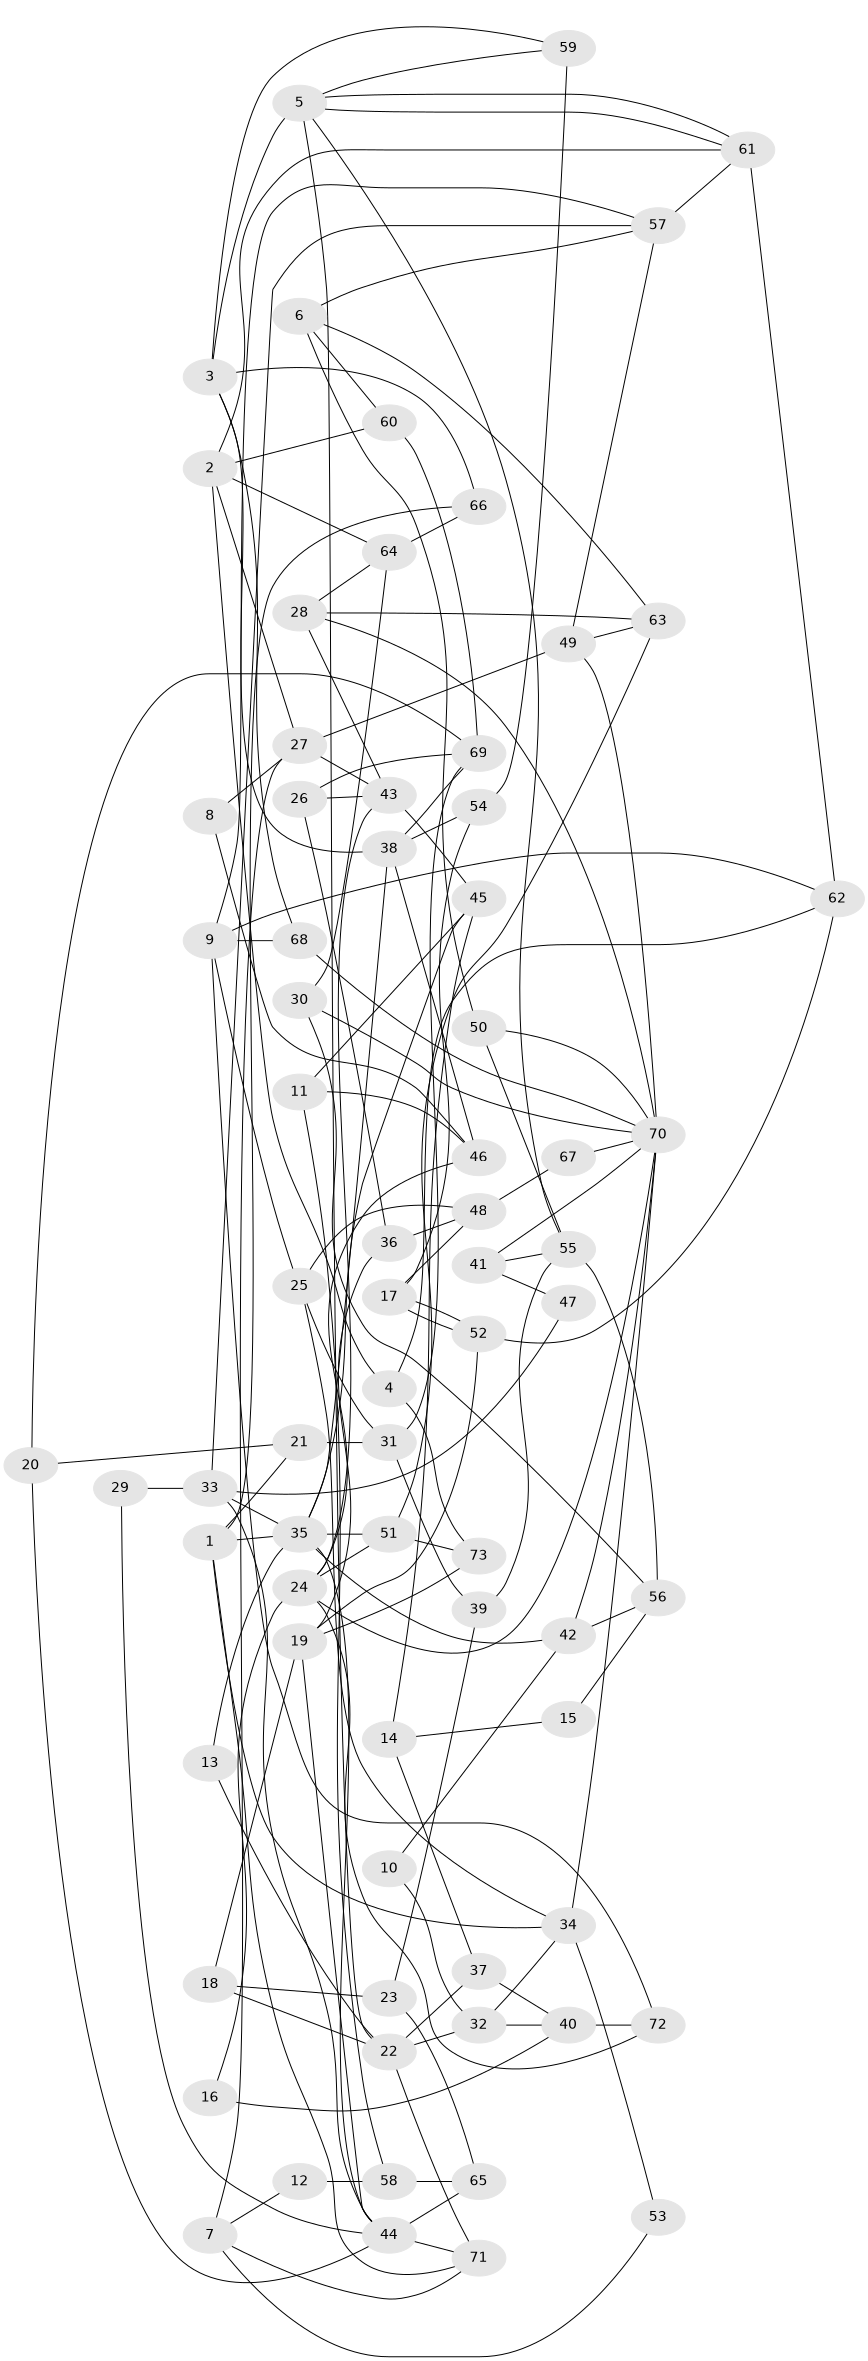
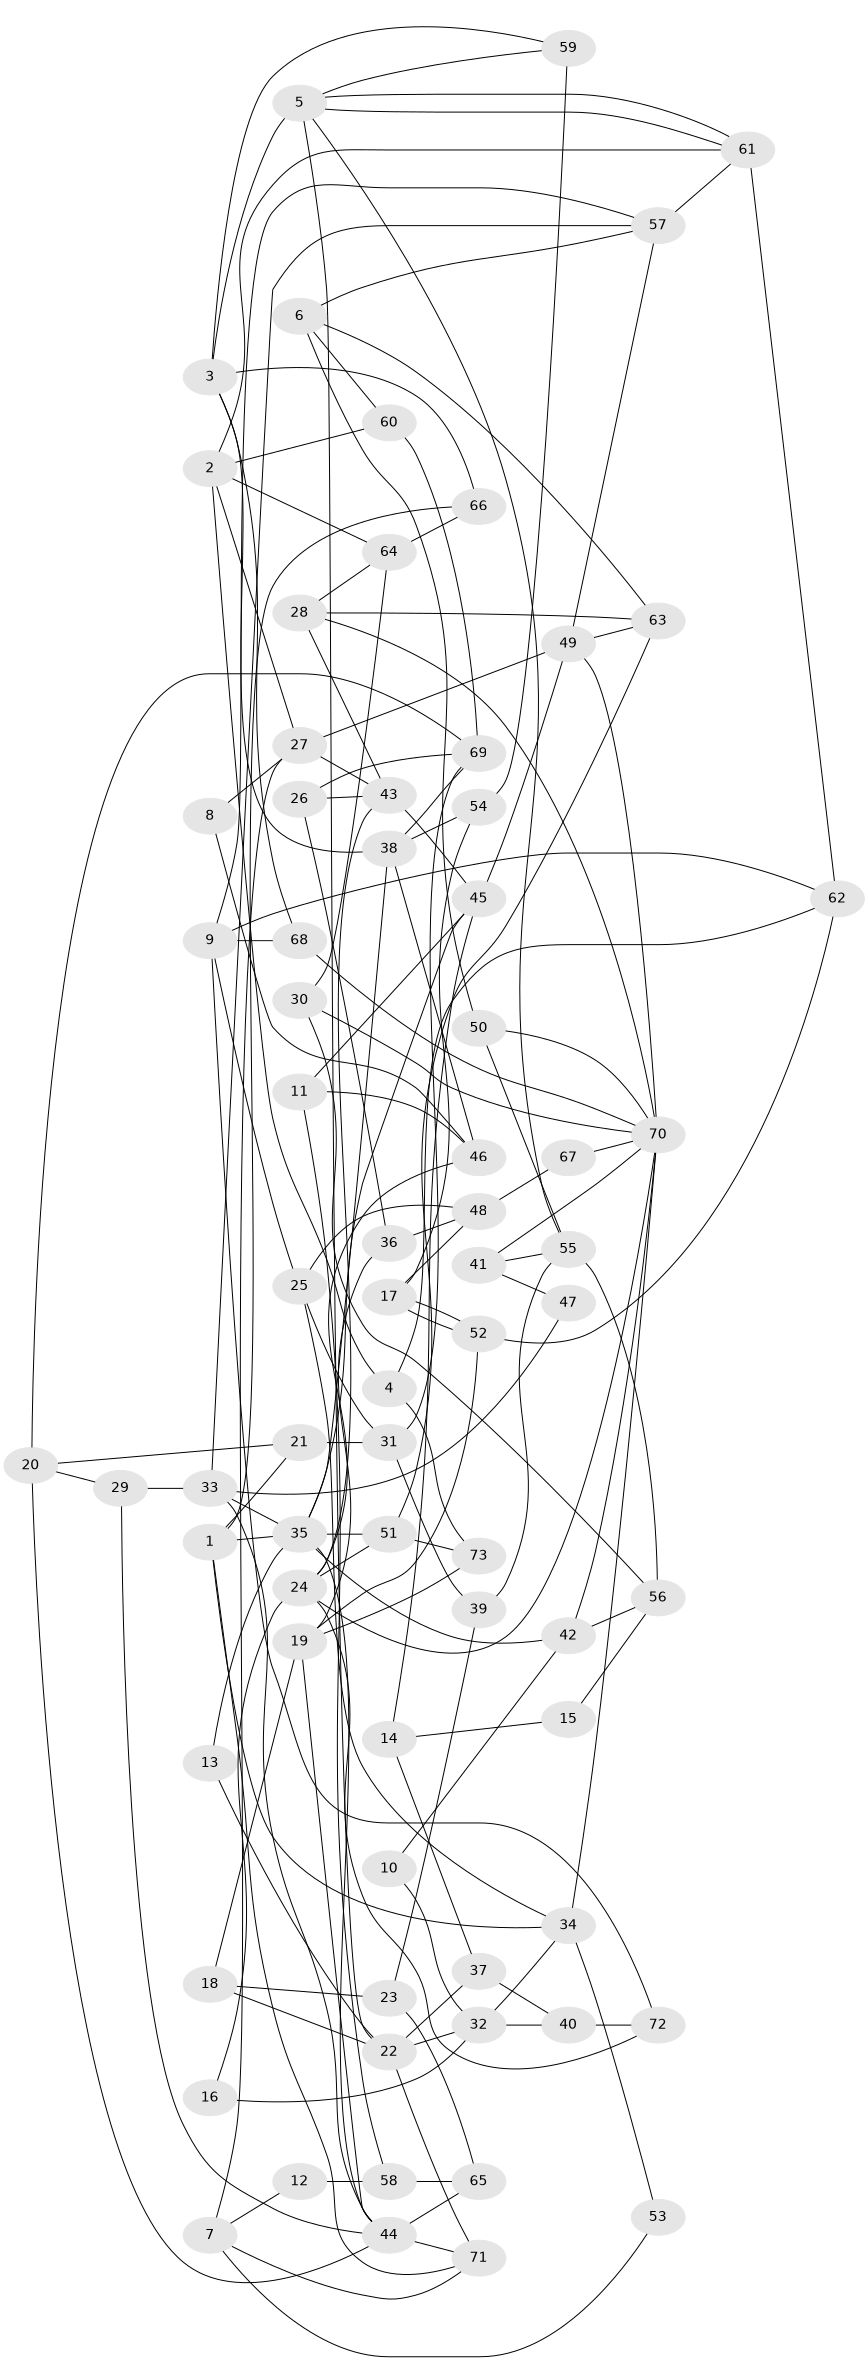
none -> (527, 772)
none -> (76, 1477)
(399, 2103) -> (359, 2095)
